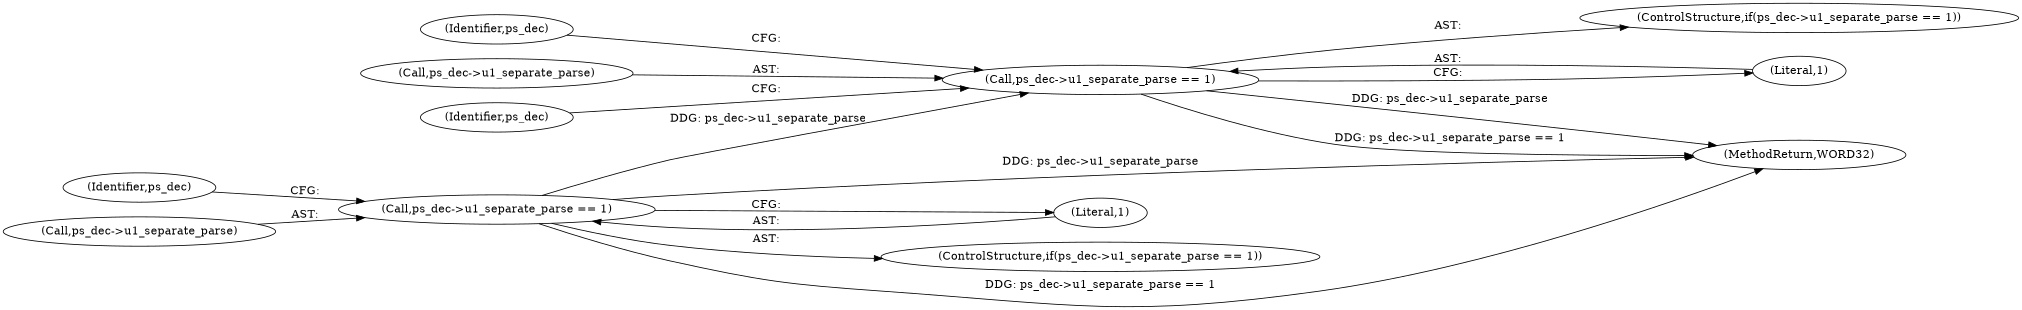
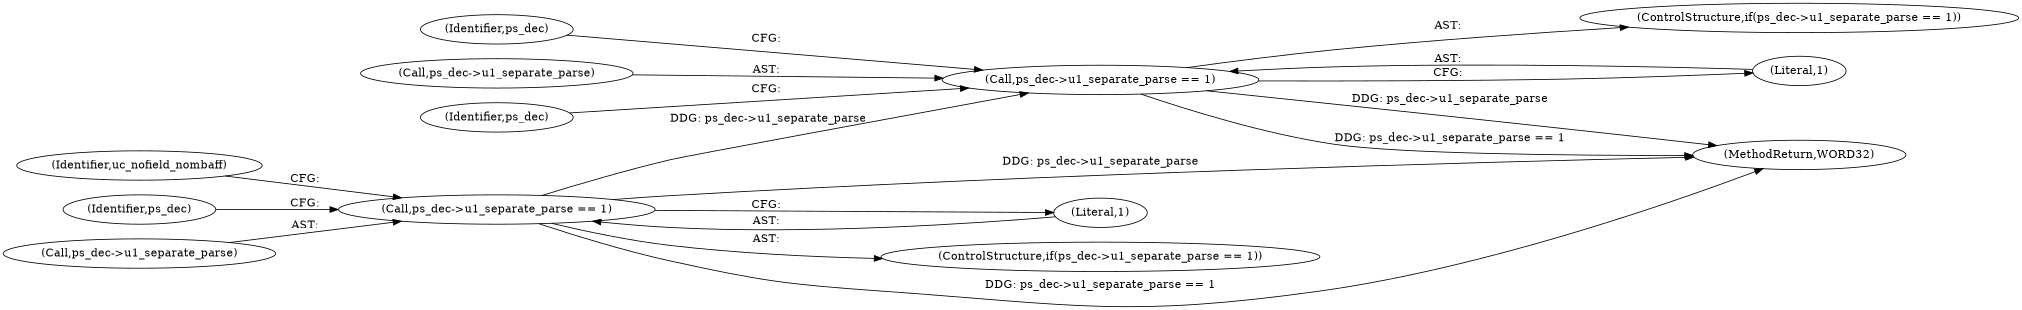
none -> (139, 166)
